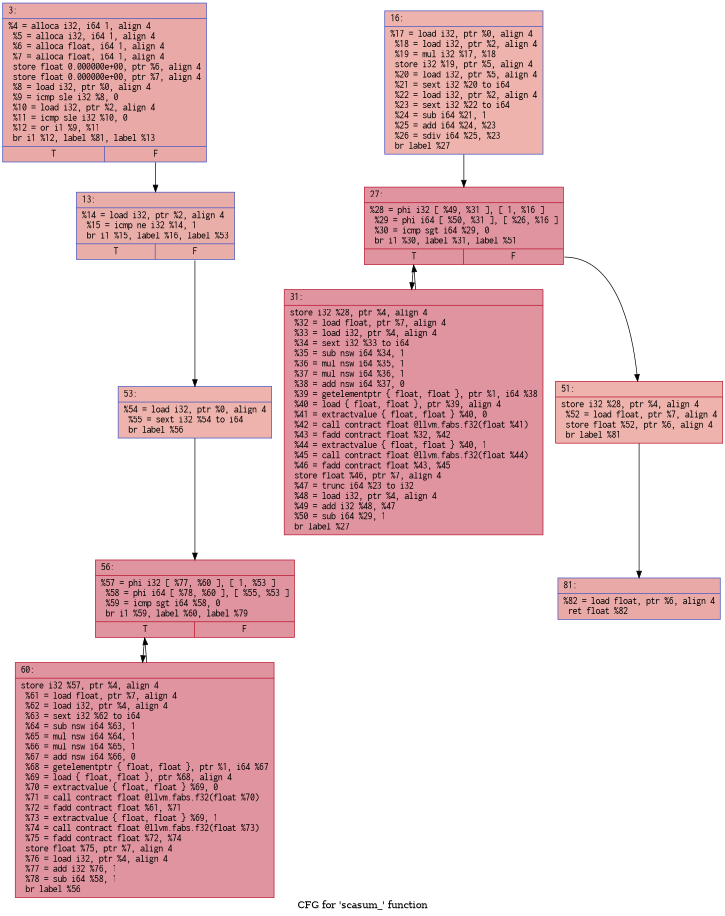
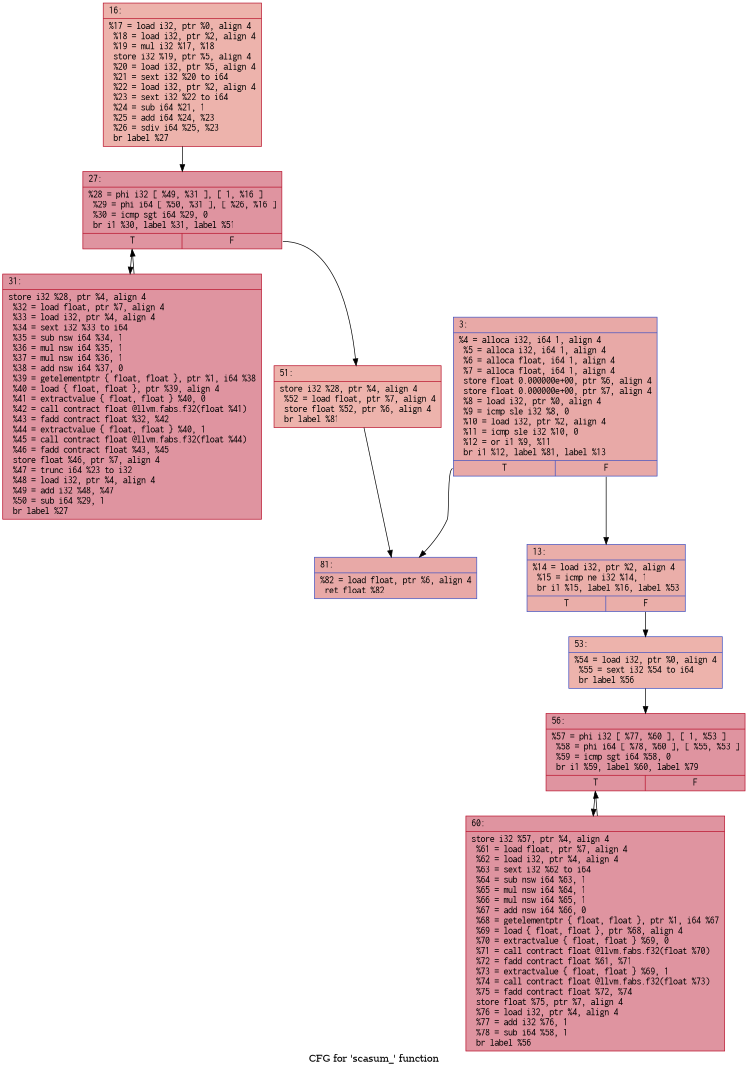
(464, 83) -> (182, 75)
none -> (448, 514)
